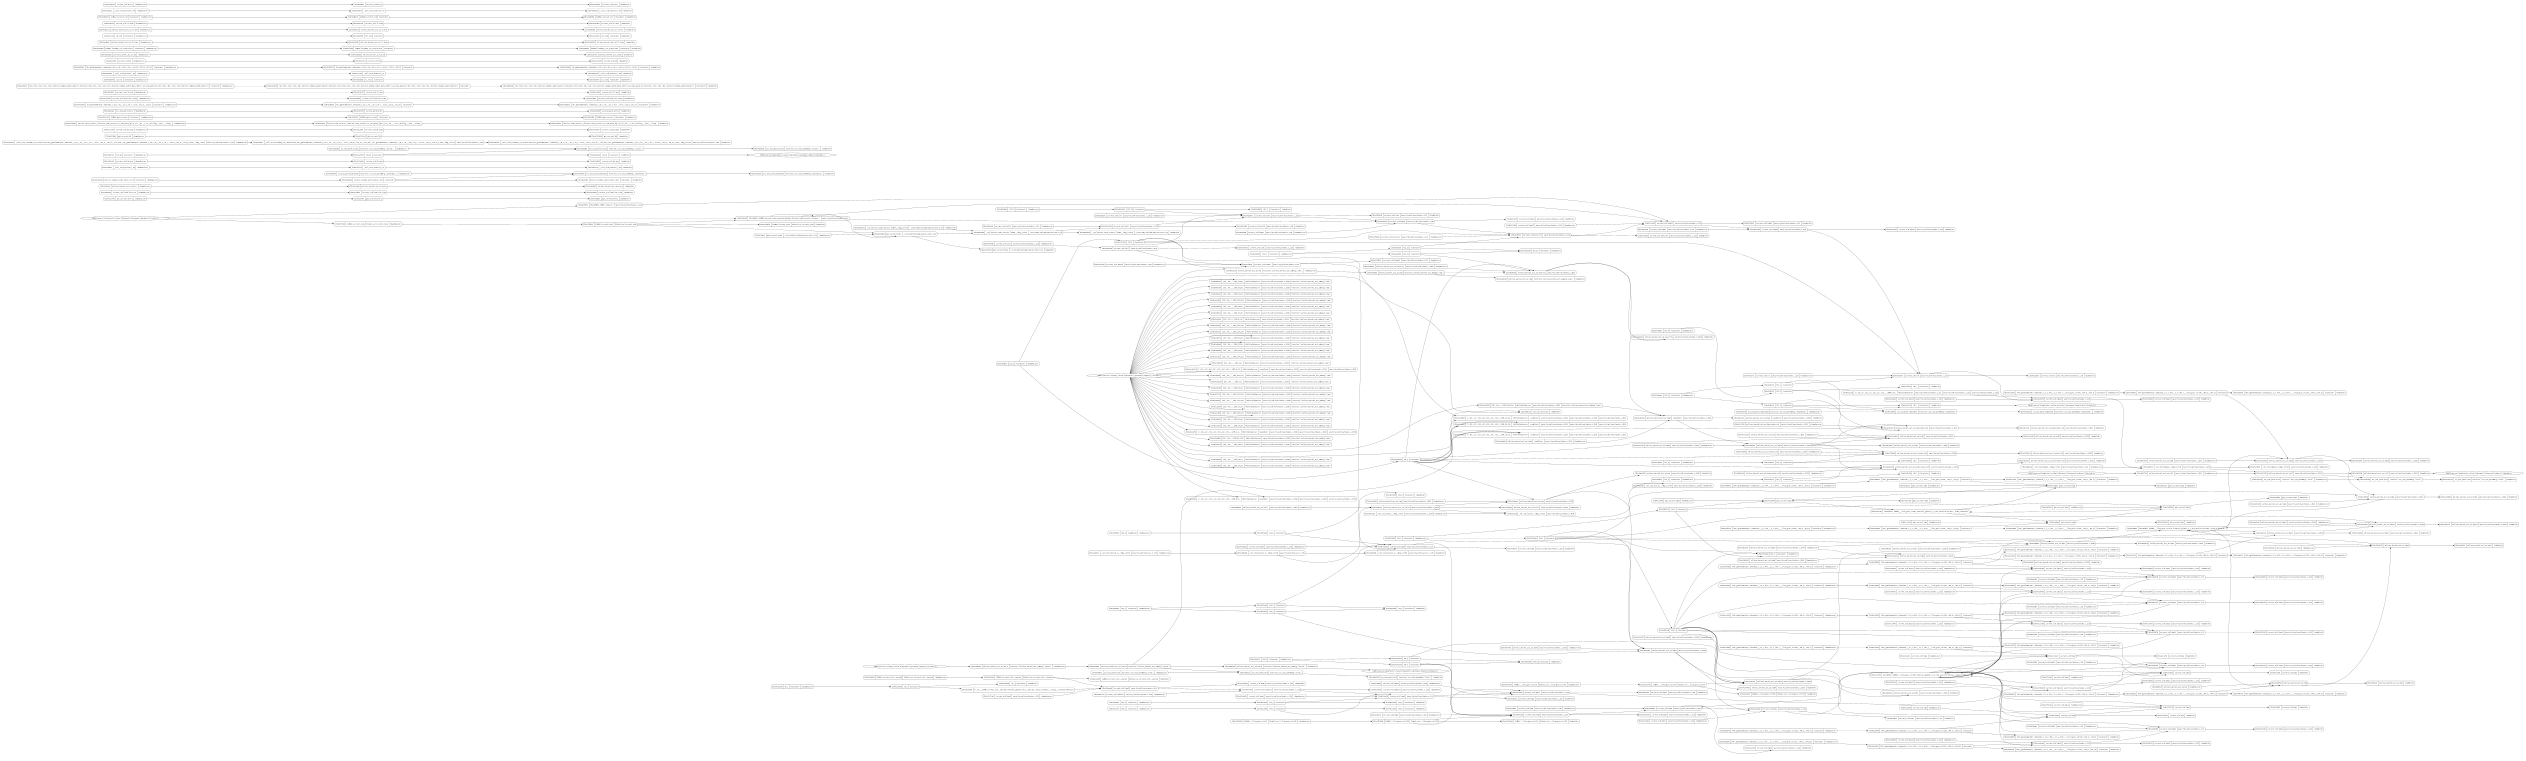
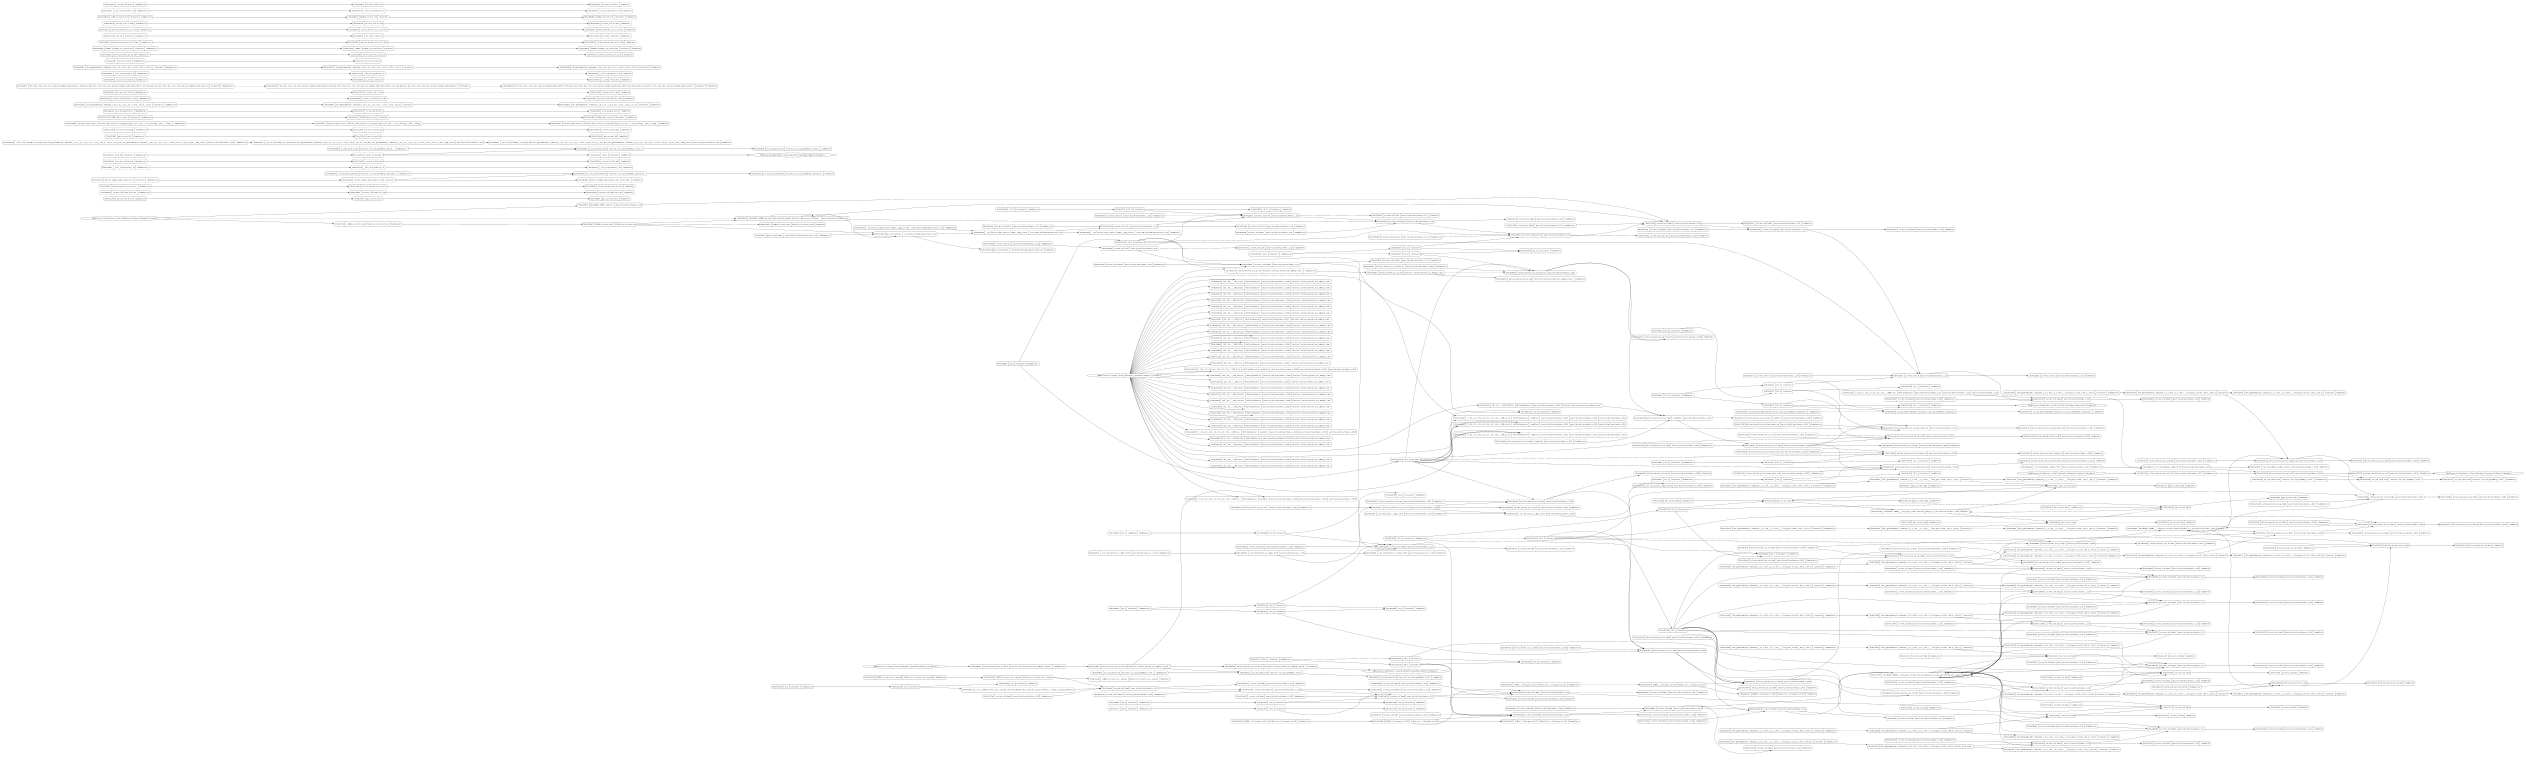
(610, 61) -> none
(1994, 546) -> (1993, 551)
